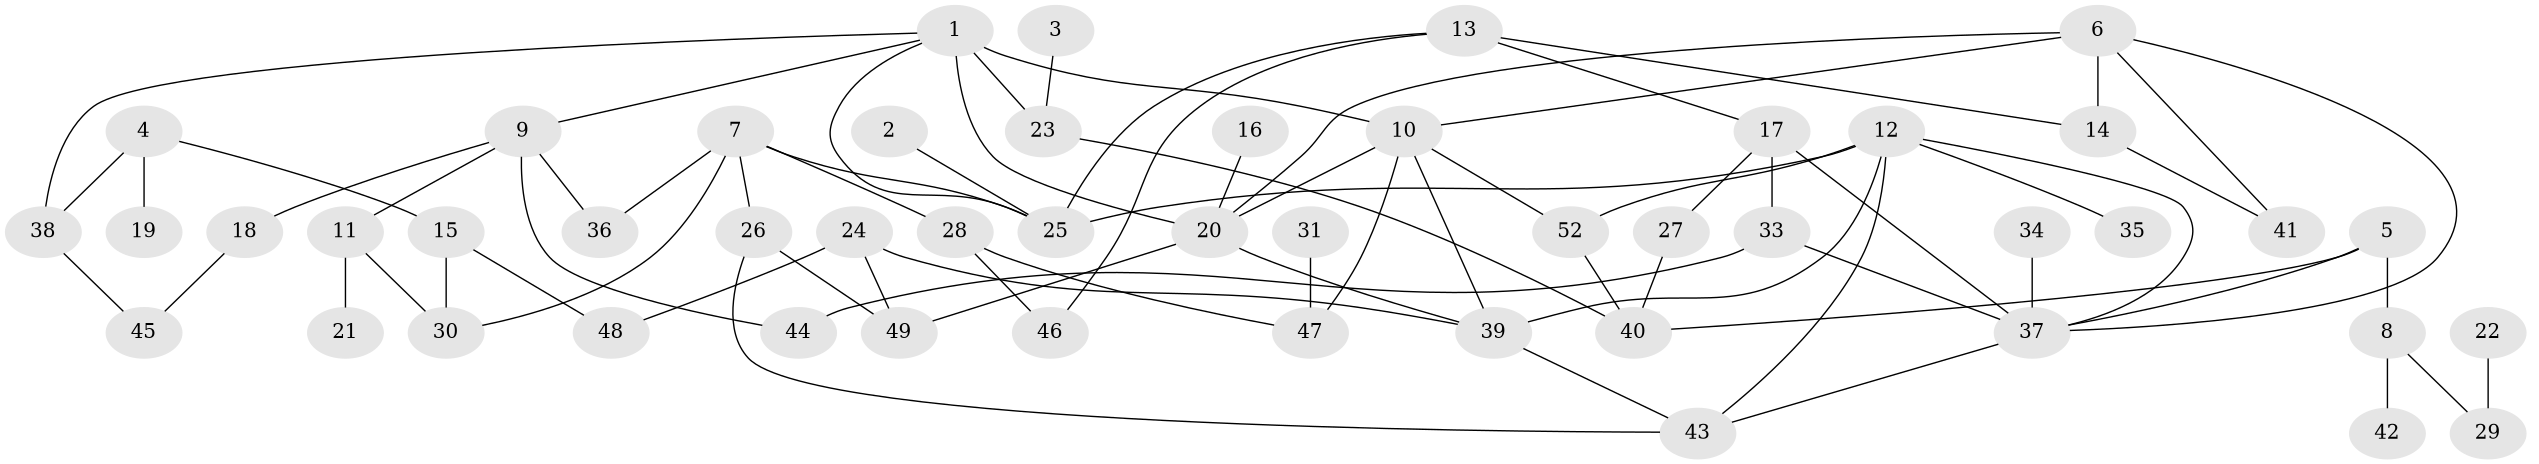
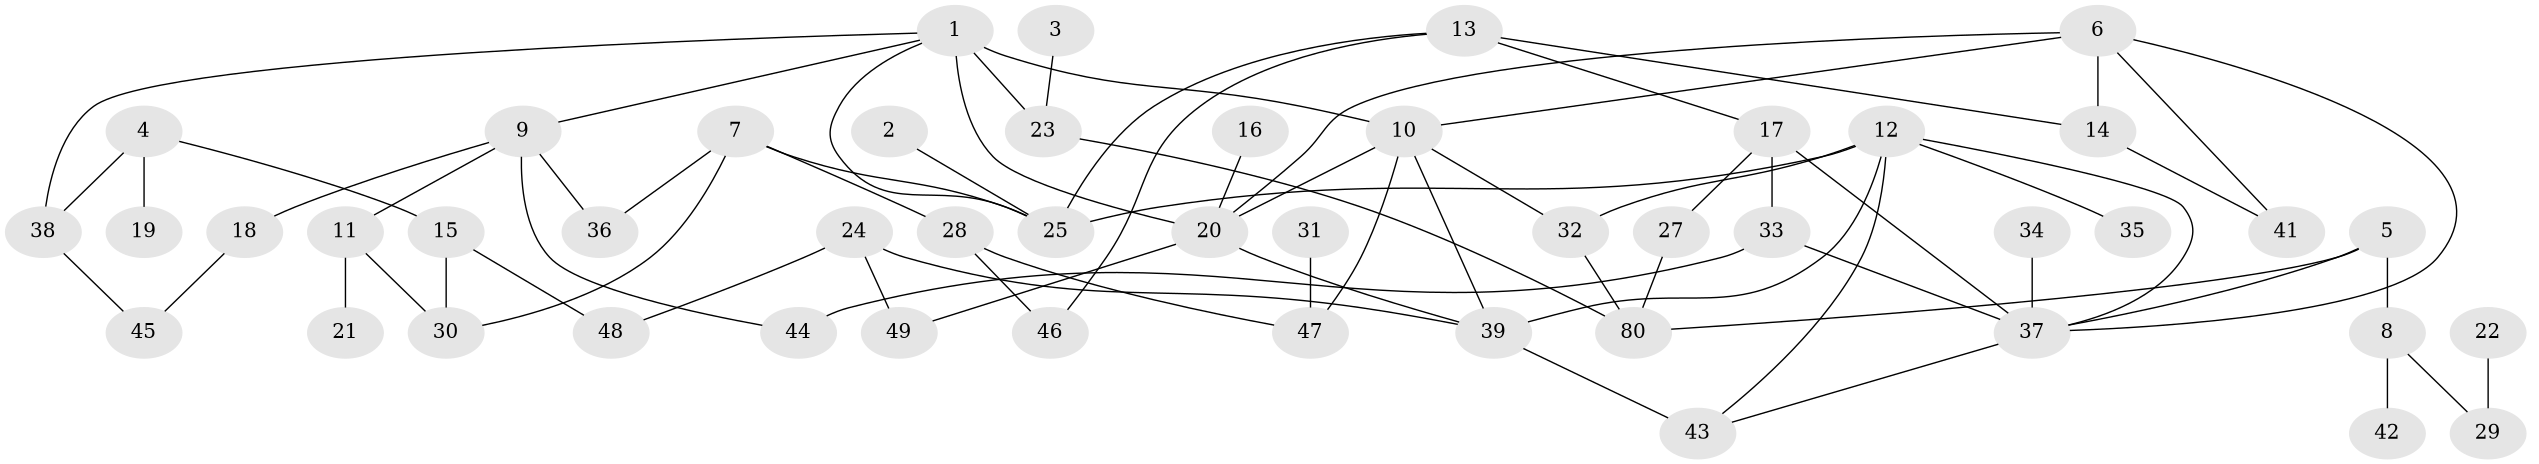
(754, 232) -> none
(1571, 232) -> (1571, 232)
(1634, 333) -> (1634, 333)
